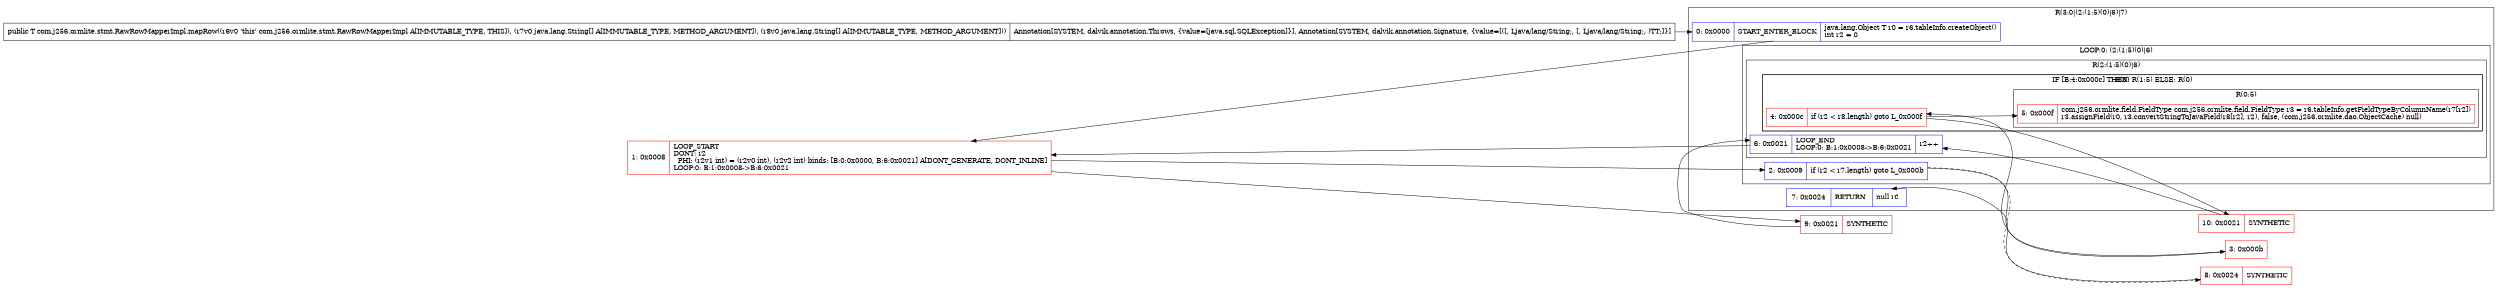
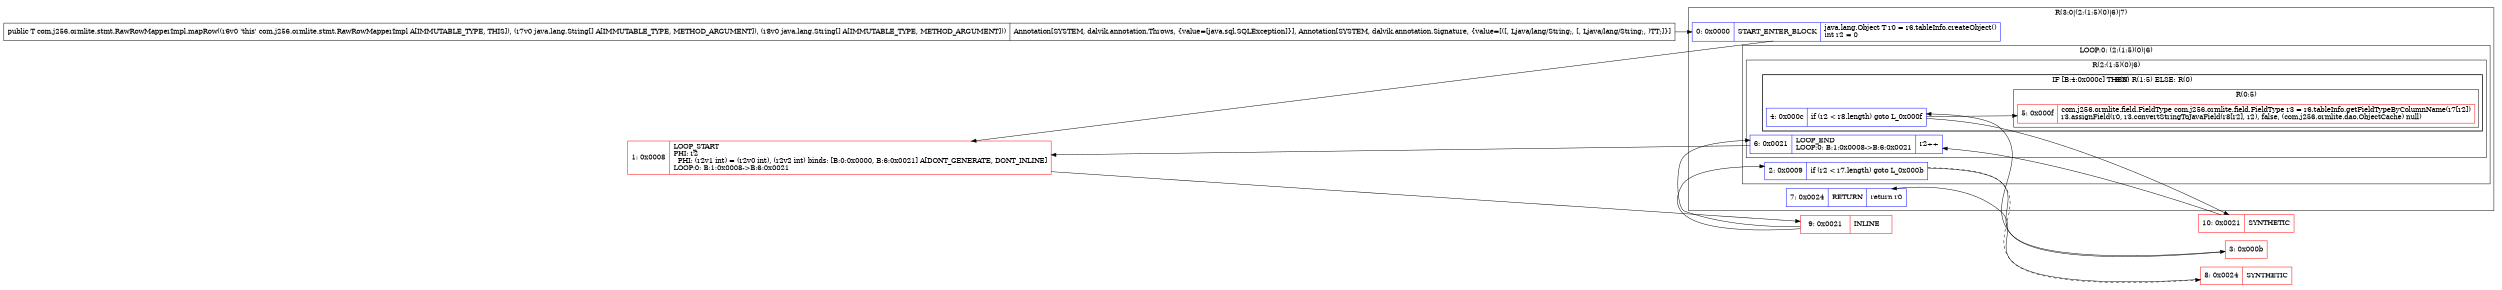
(1846, 117) -> (1846, 117)
(691, 154) -> (687, 154)
(1406, 165) -> (1691, 219)
(1888, 197) -> (1886, 197)
(1867, 224) -> (1867, 224)
